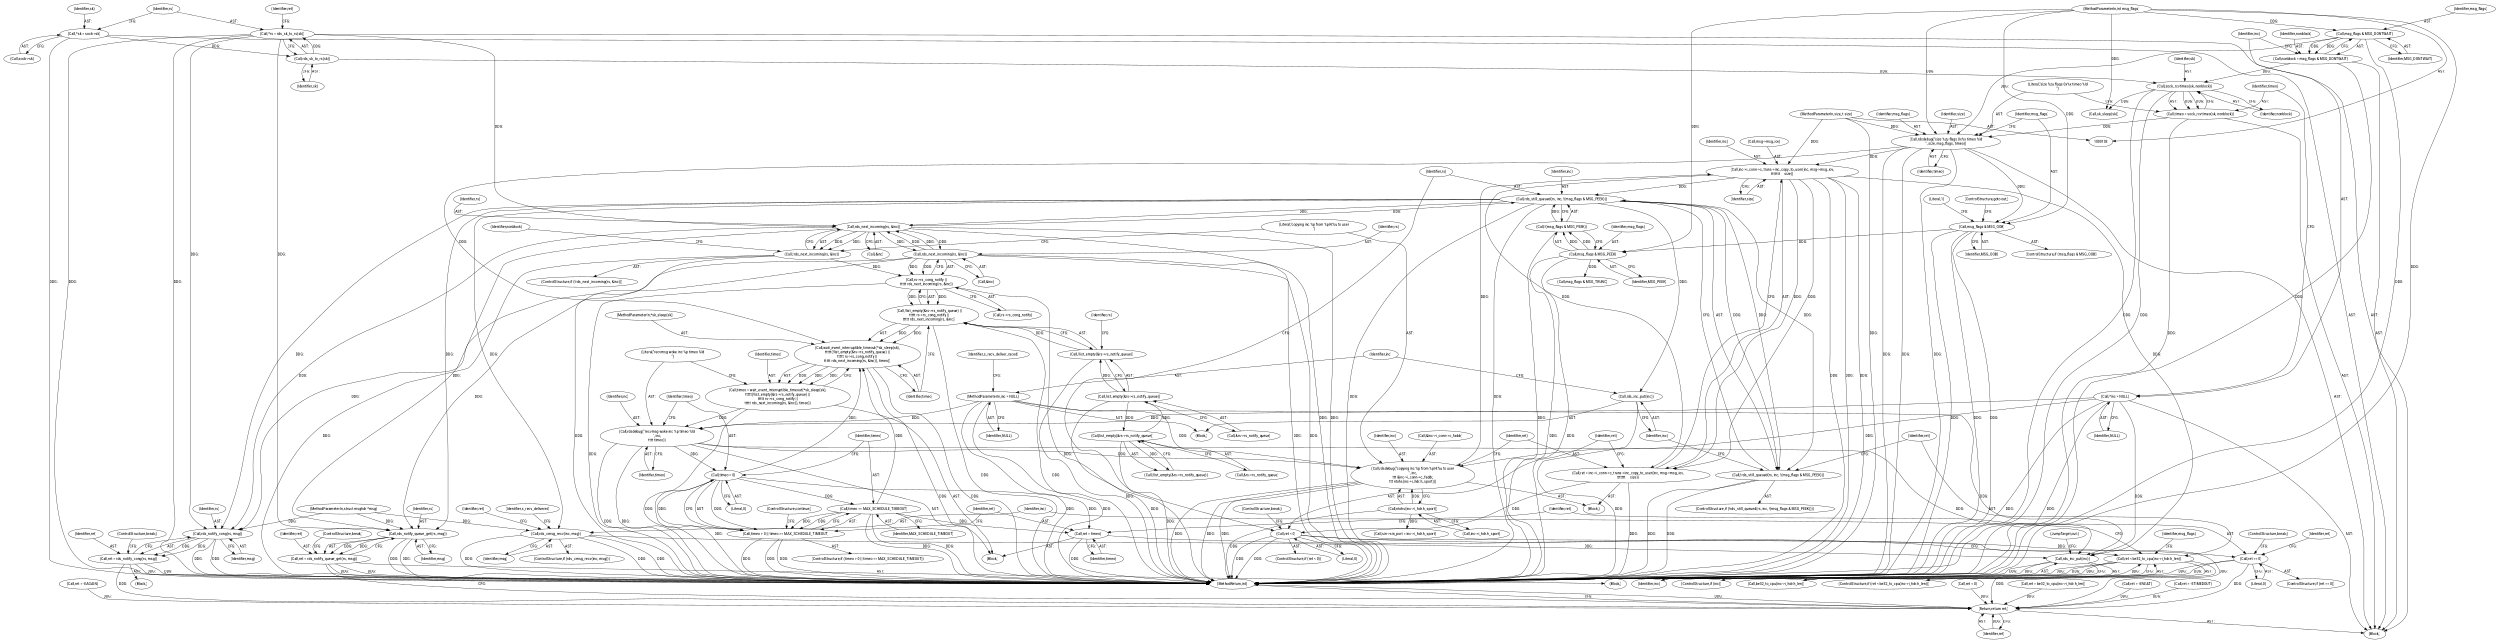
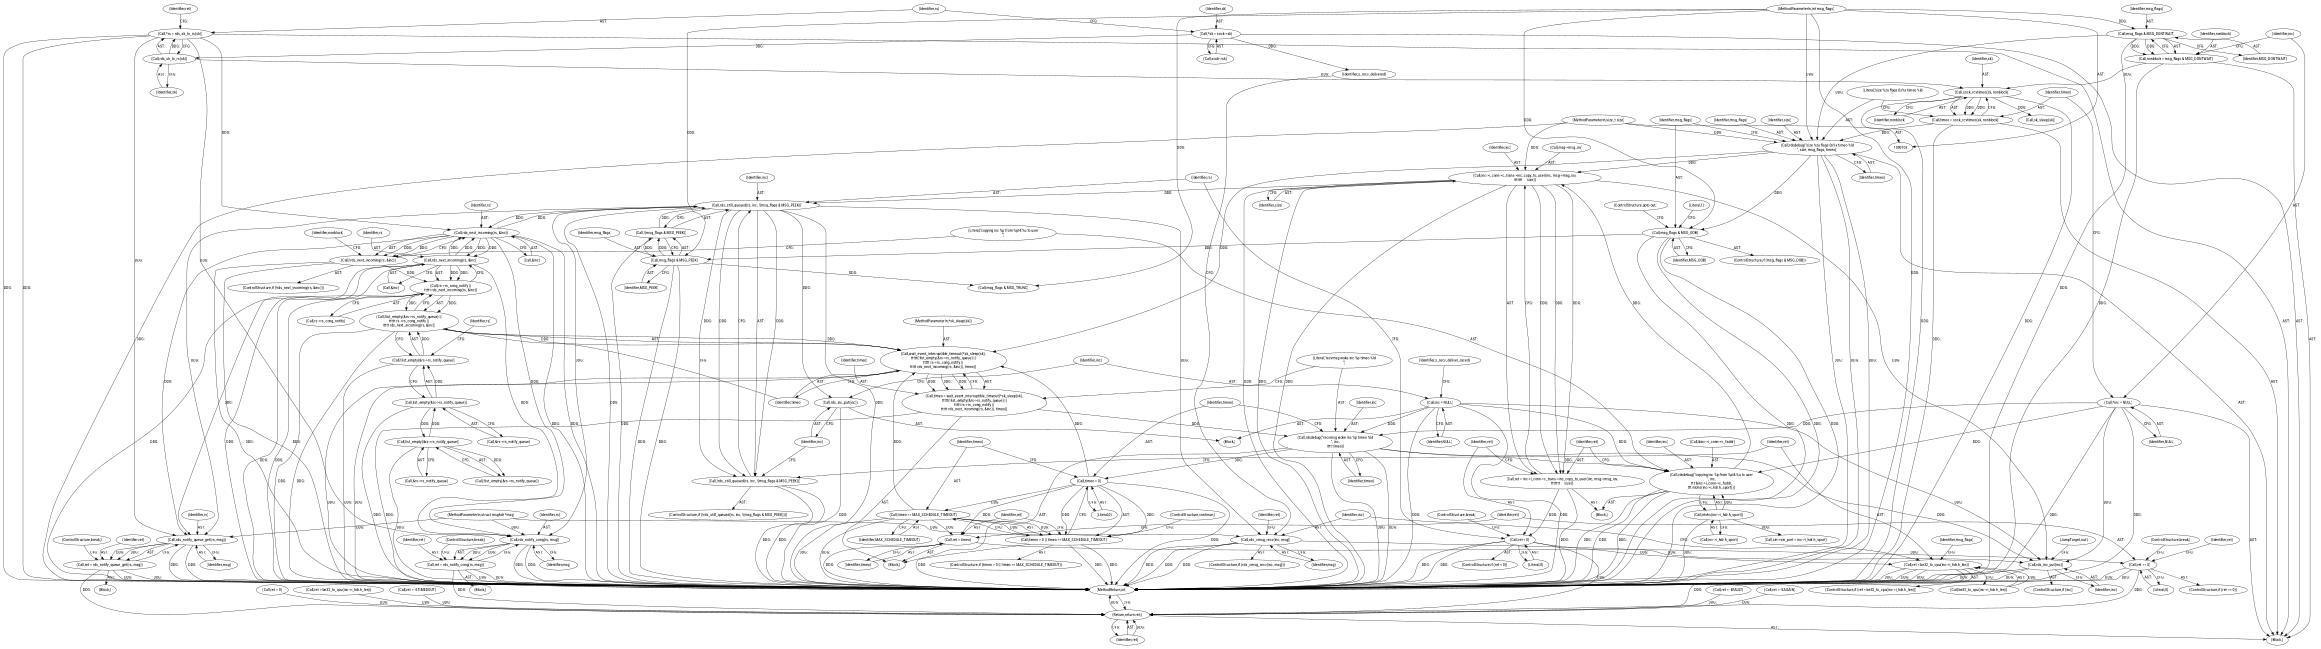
(2111, 60) -> (1279, 13)
(993, 397) -> (1440, 403)
(1975, 546) -> (1645, 552)
(108, 571) -> (1288, 54)
(483, 584) -> (87, 590)
